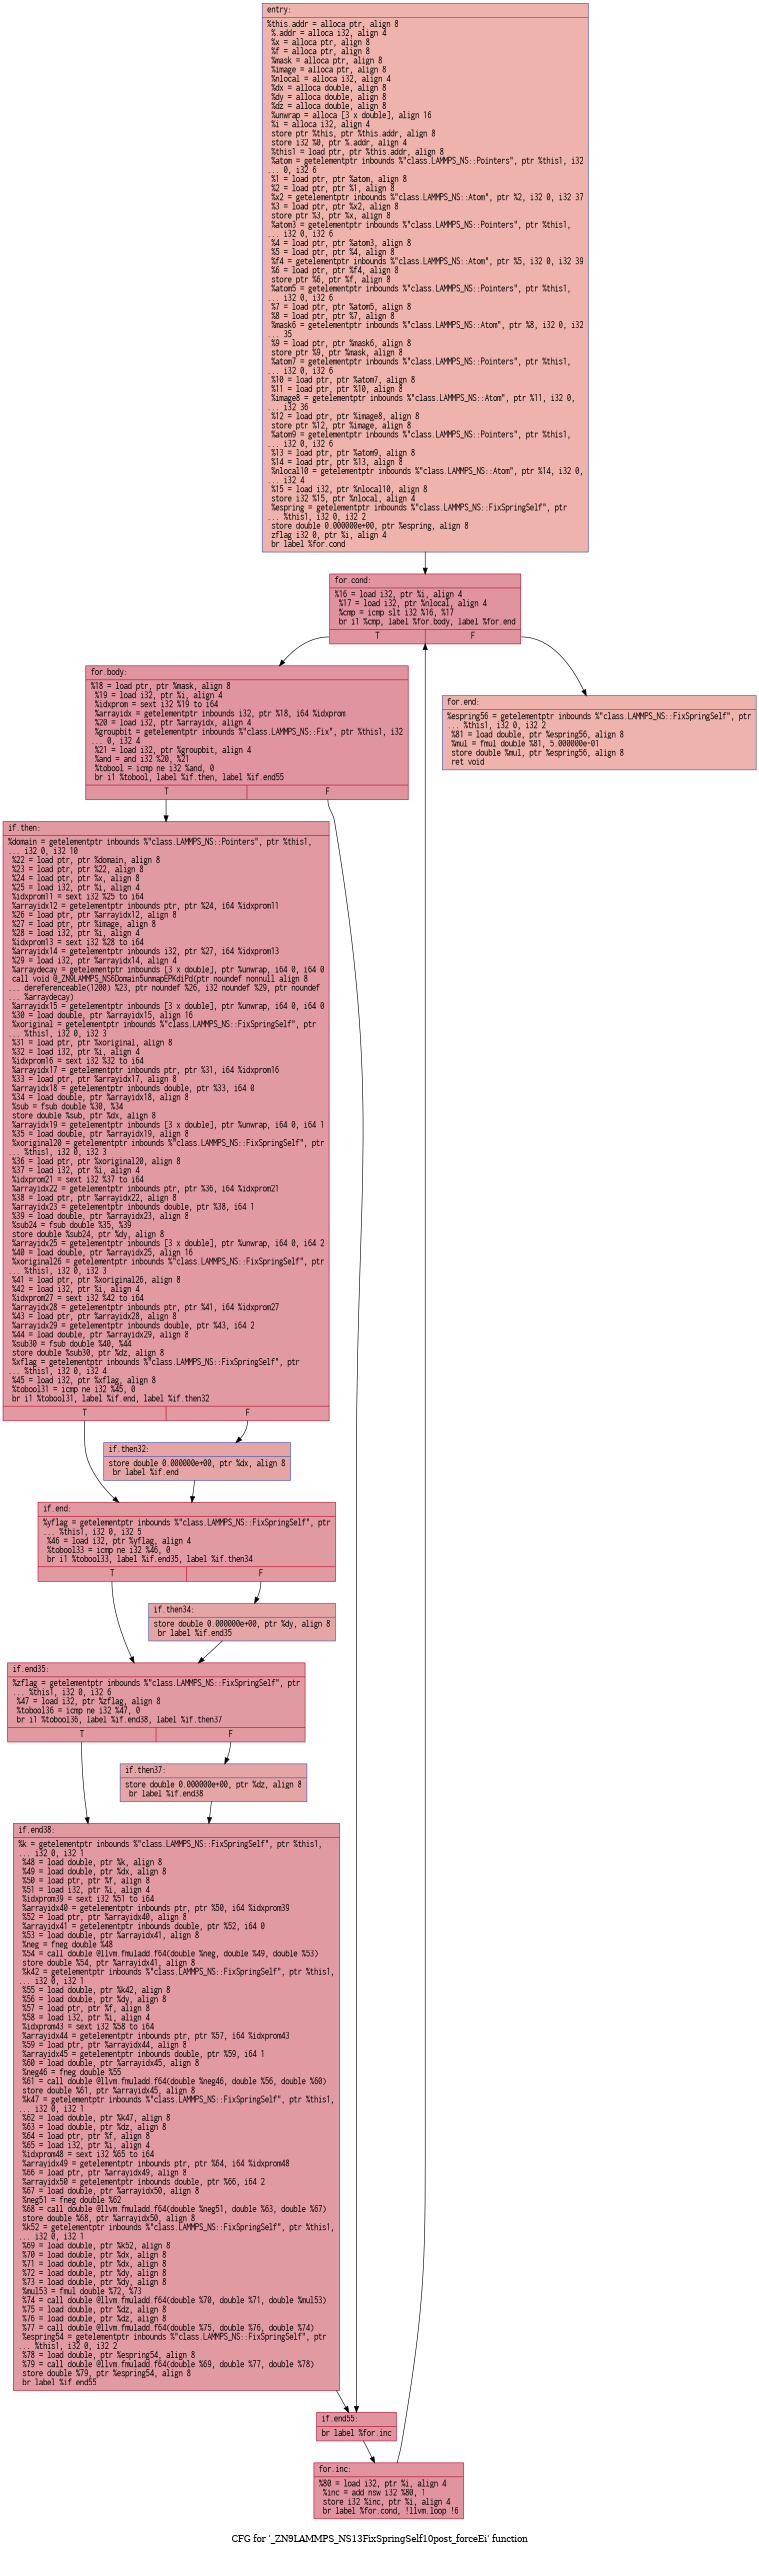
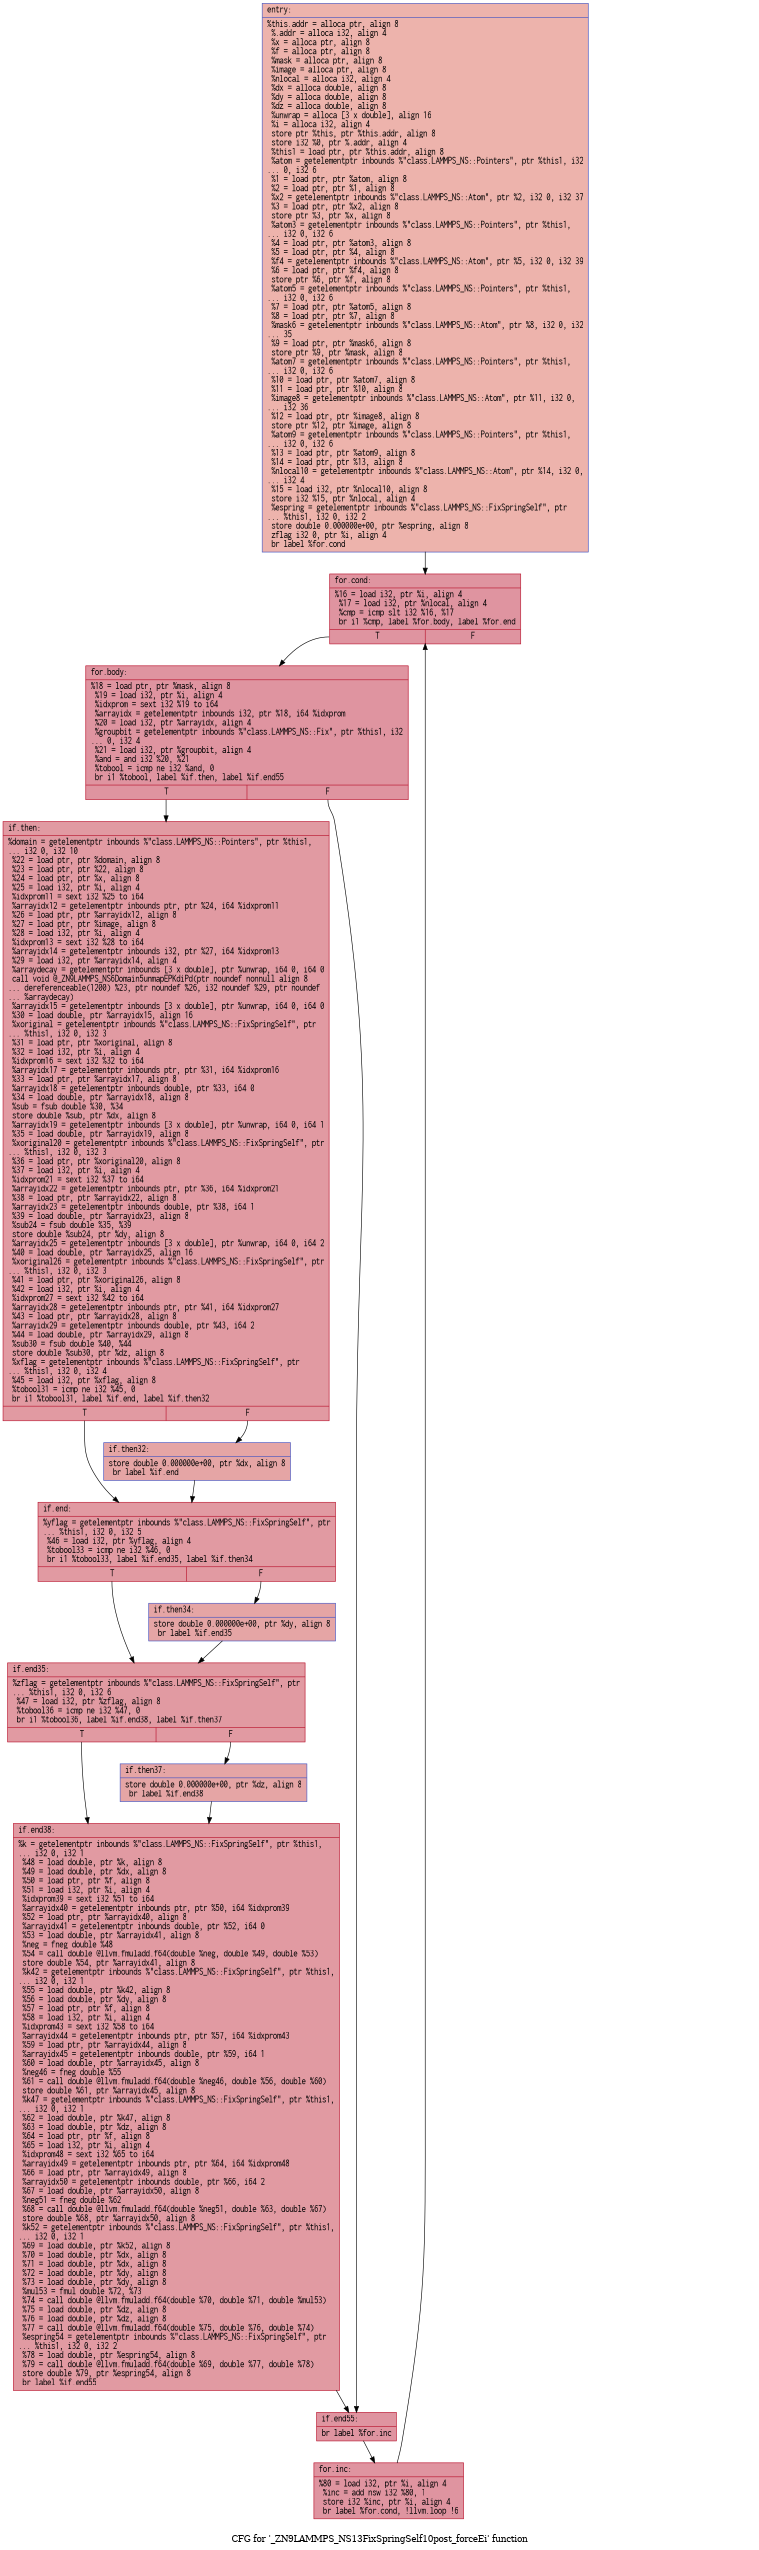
(599, 733) -> none
